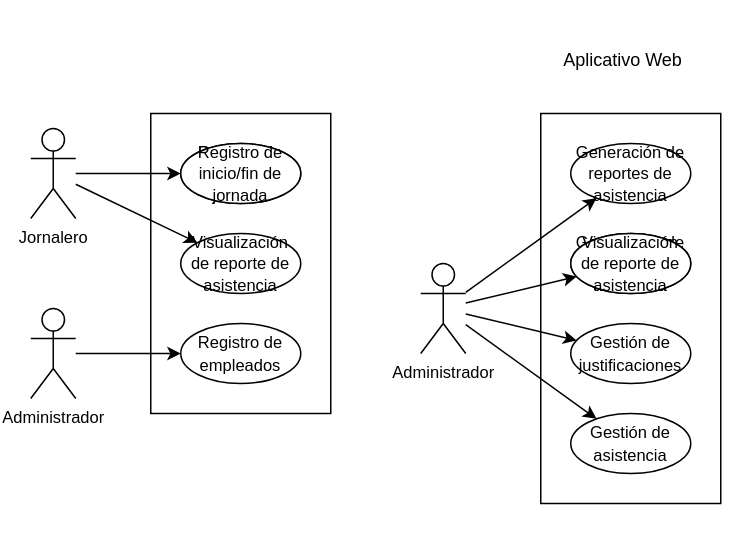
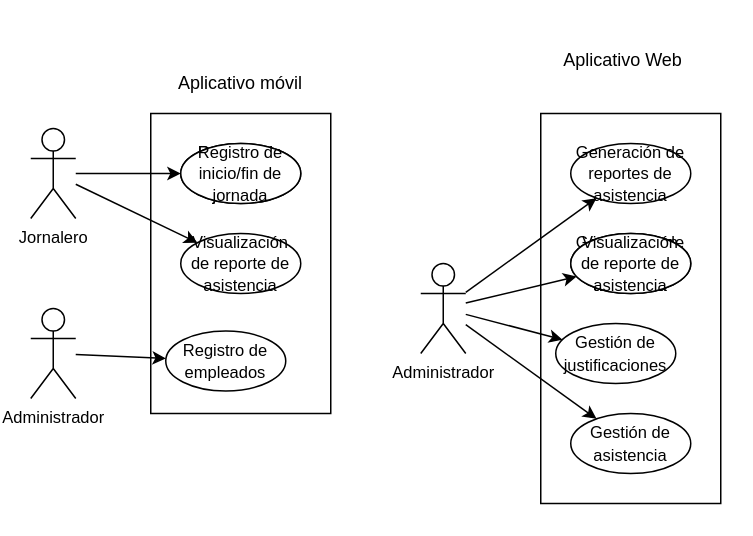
none -> (241, 83)
(241, 353) -> (226, 361)
(631, 353) -> (616, 353)
